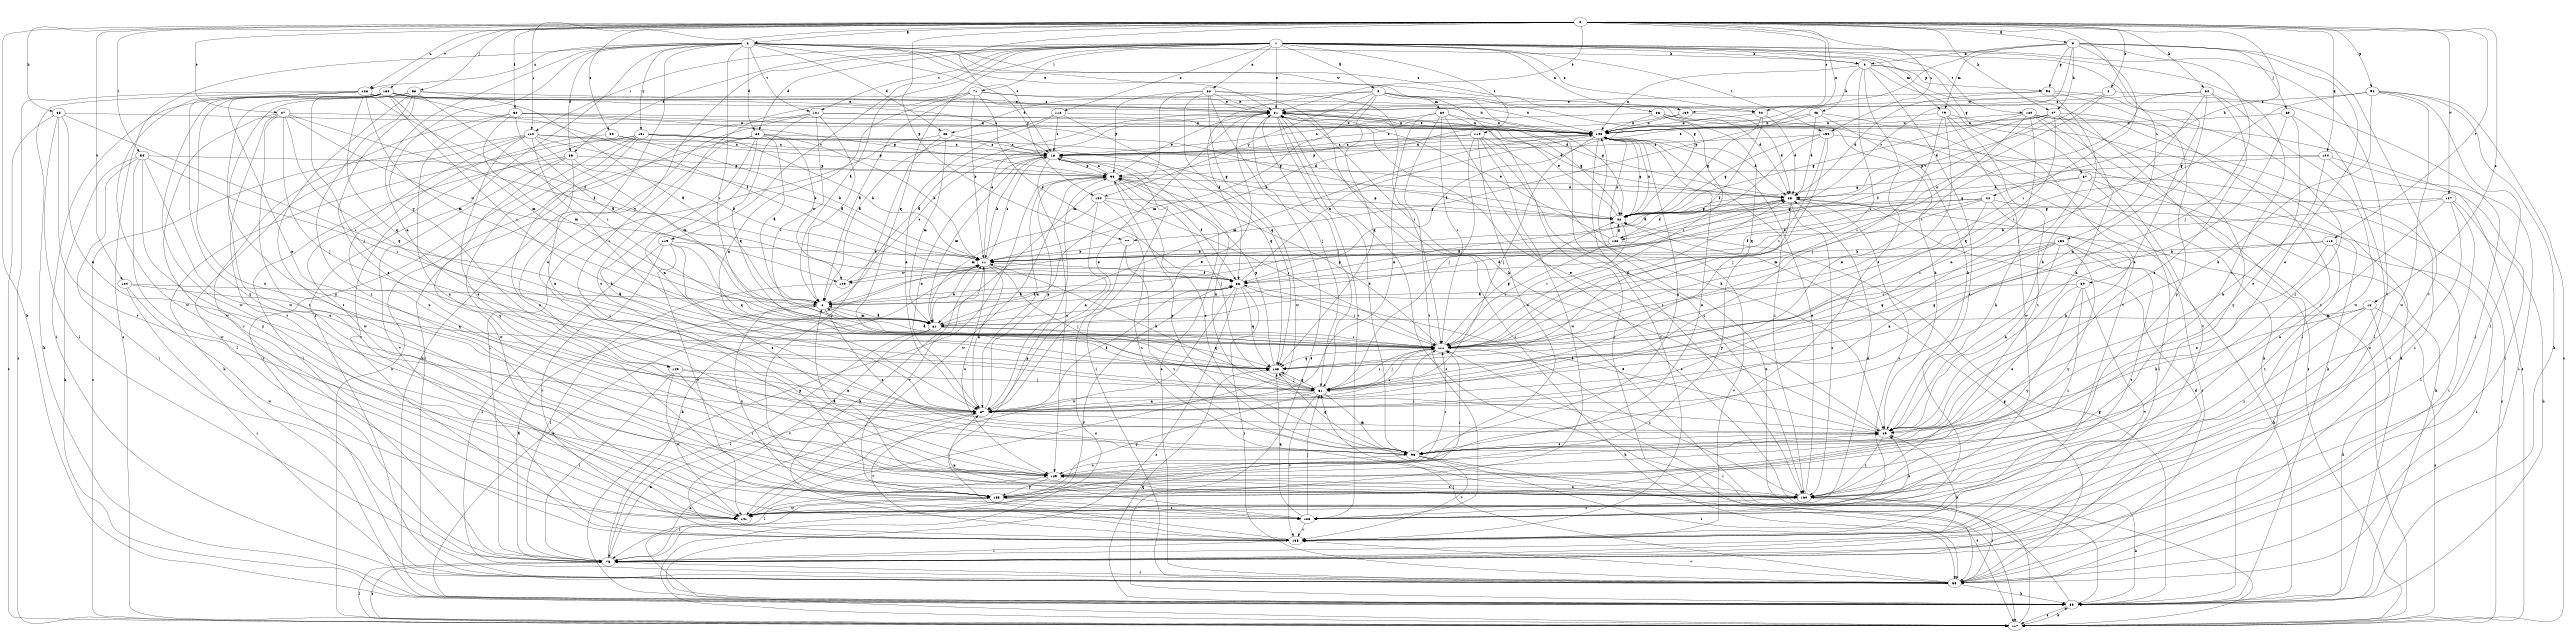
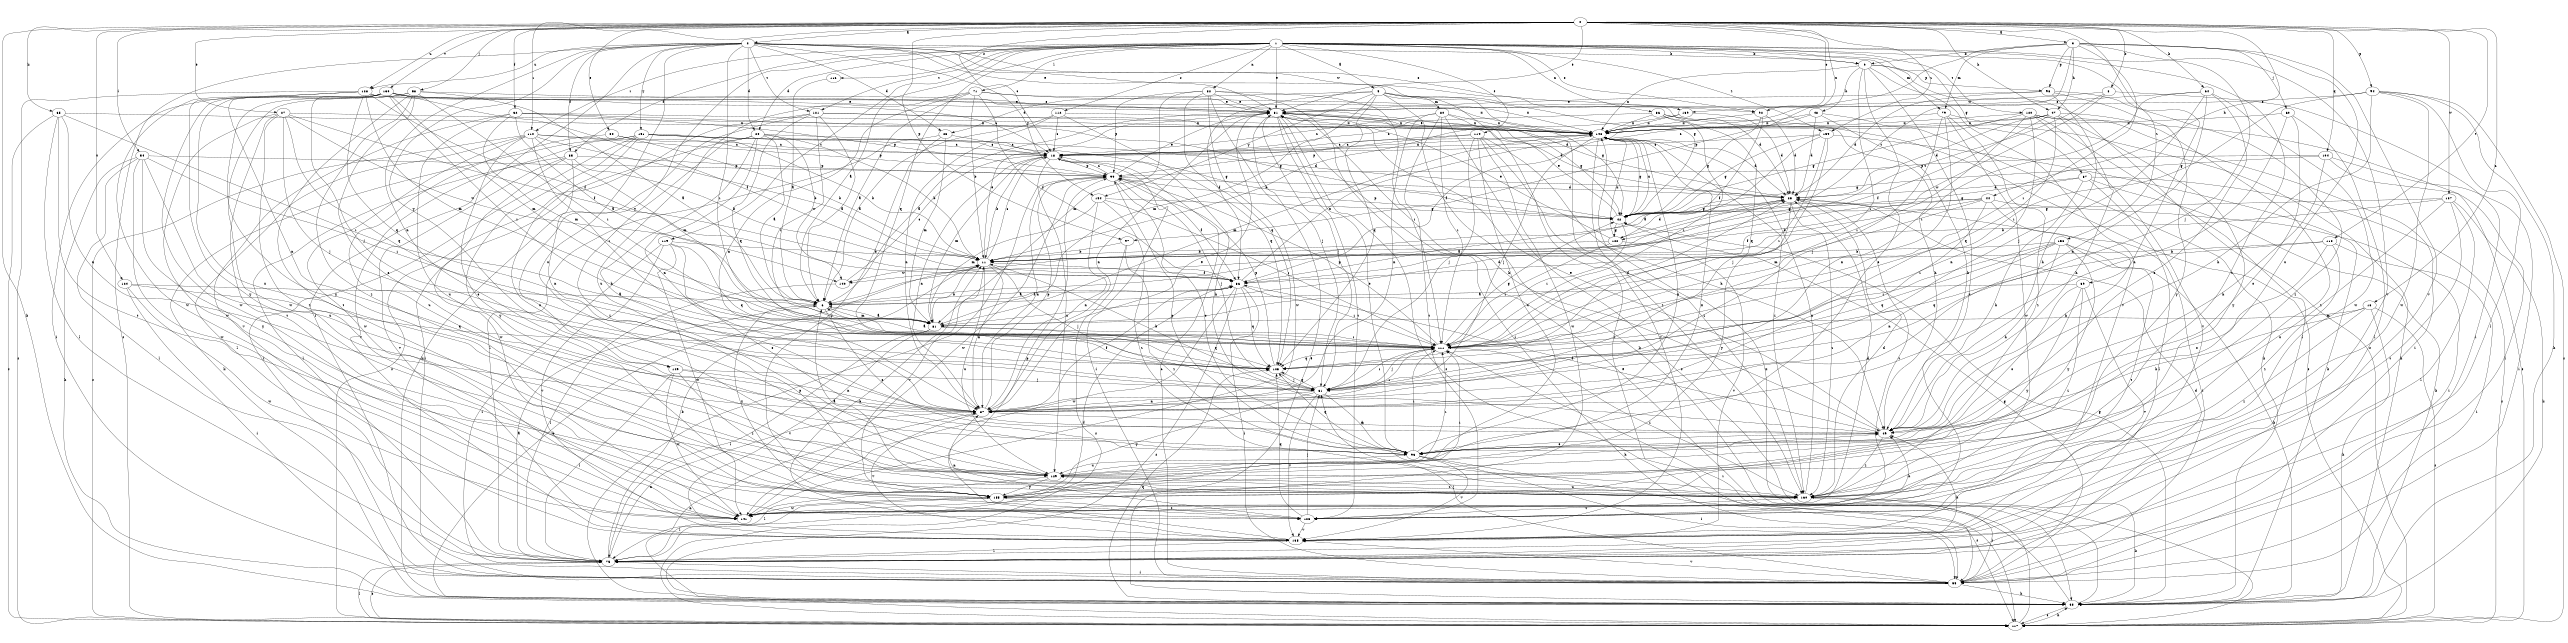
none -> (834, 78)
(1617, 232) -> (1614, 229)
(1127, 241) -> (1127, 241)
none -> (1889, 335)
(383, 582) -> (1701, 411)
